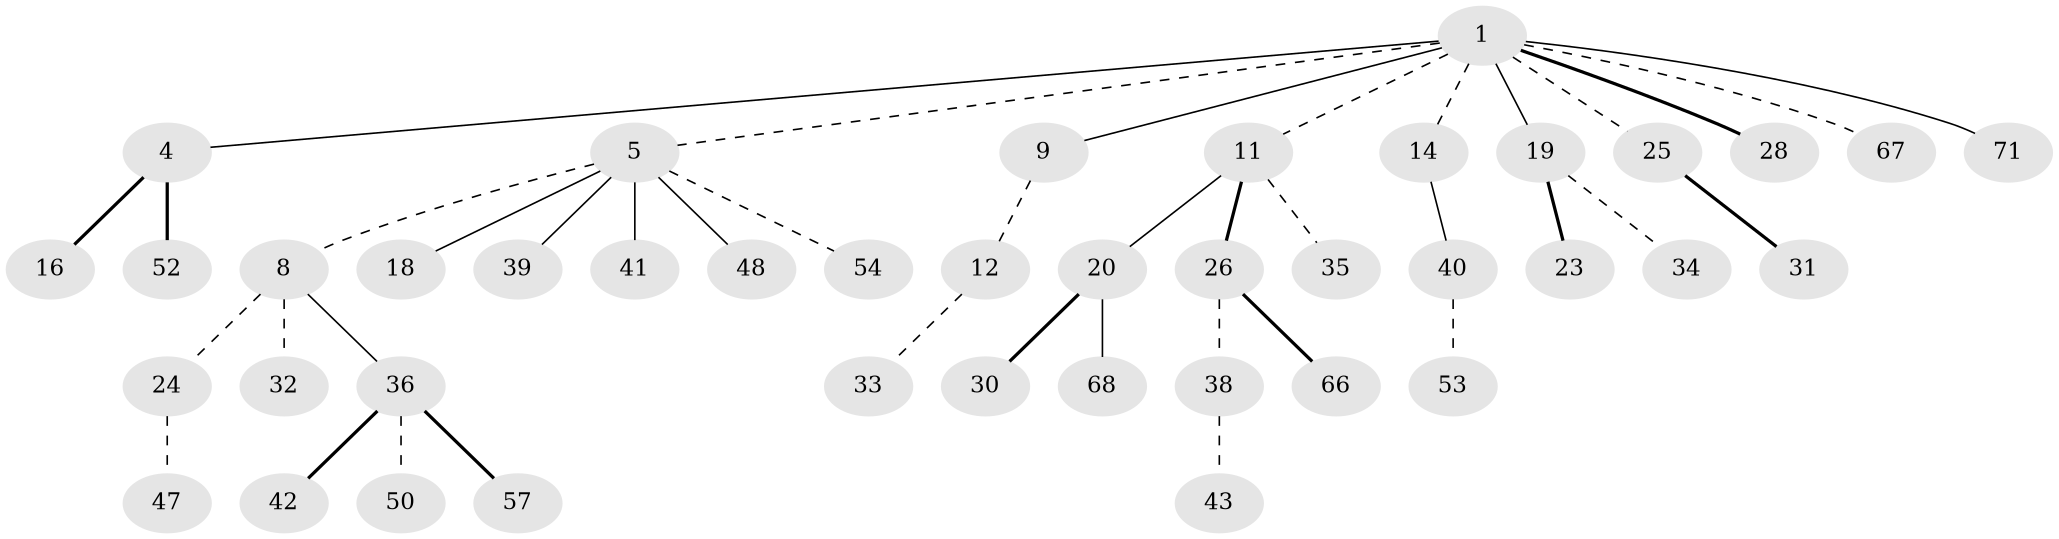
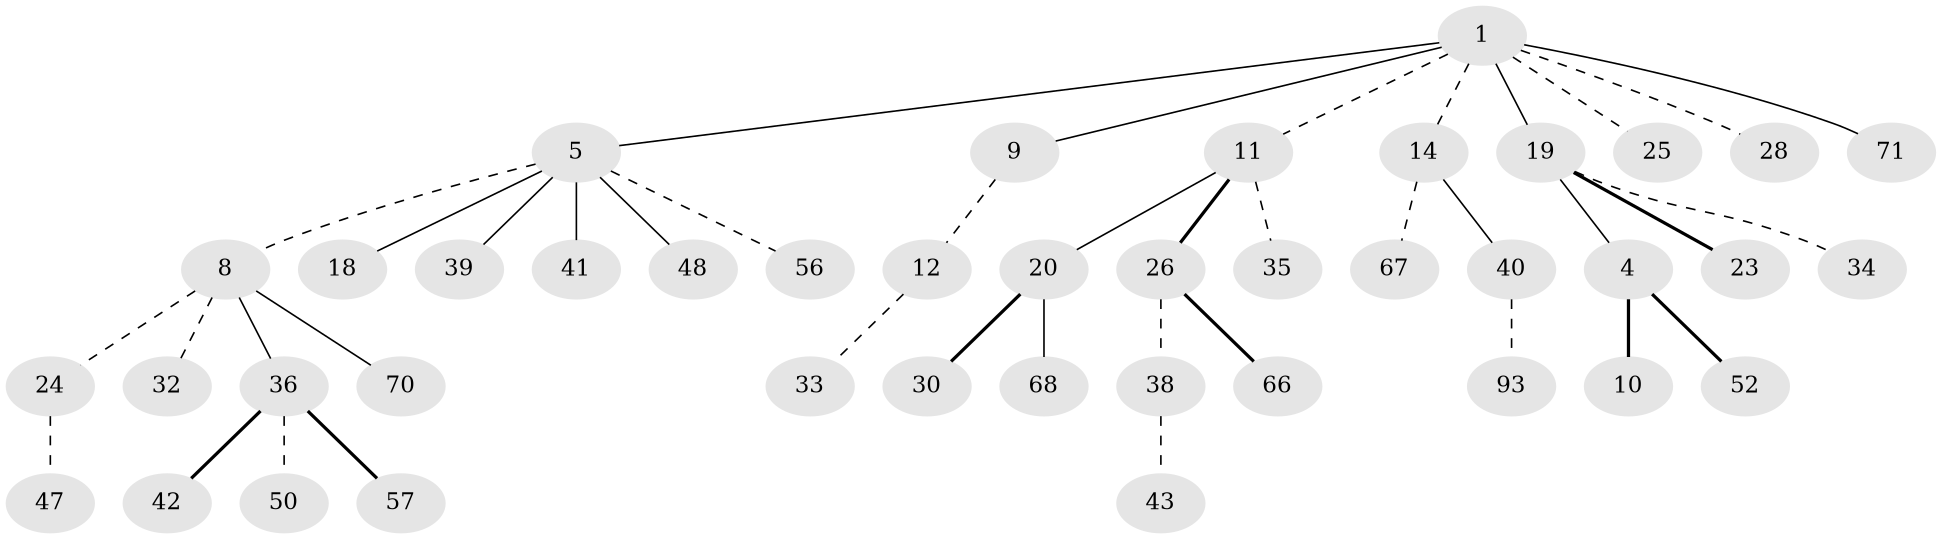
(1693, 82) -> (1409, 211)
(1631, 90) -> (1631, 90)
(825, 94) -> (1585, 211)
(1059, 94) -> (1029, 94)
(50, 270) -> (1628, 386)
(869, 270) -> (810, 270)
(1804, 270) -> none
none -> (401, 386)
(1453, 386) -> (1512, 386)
